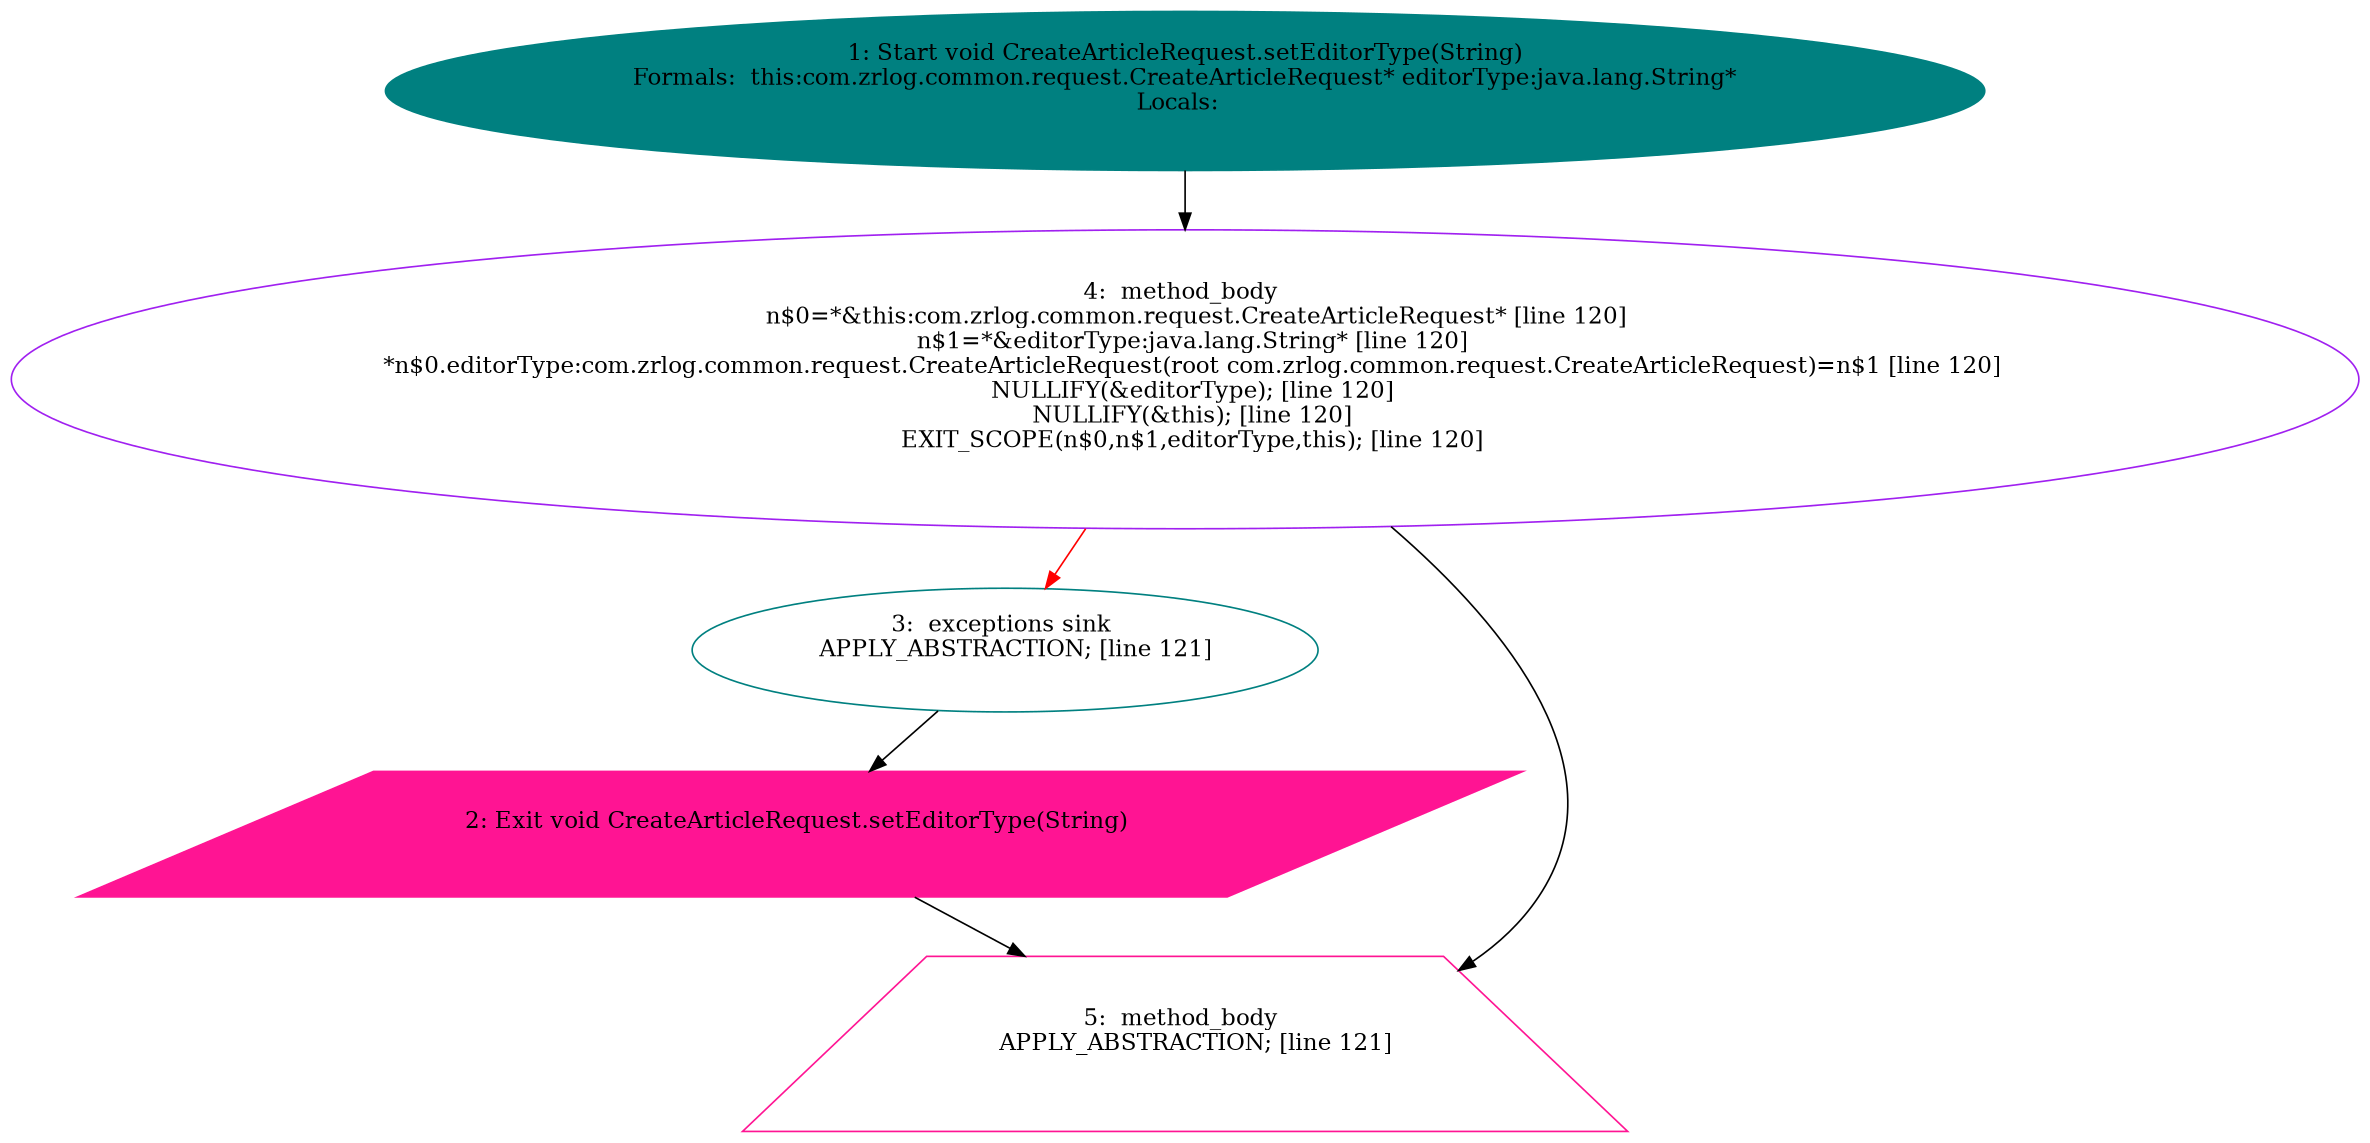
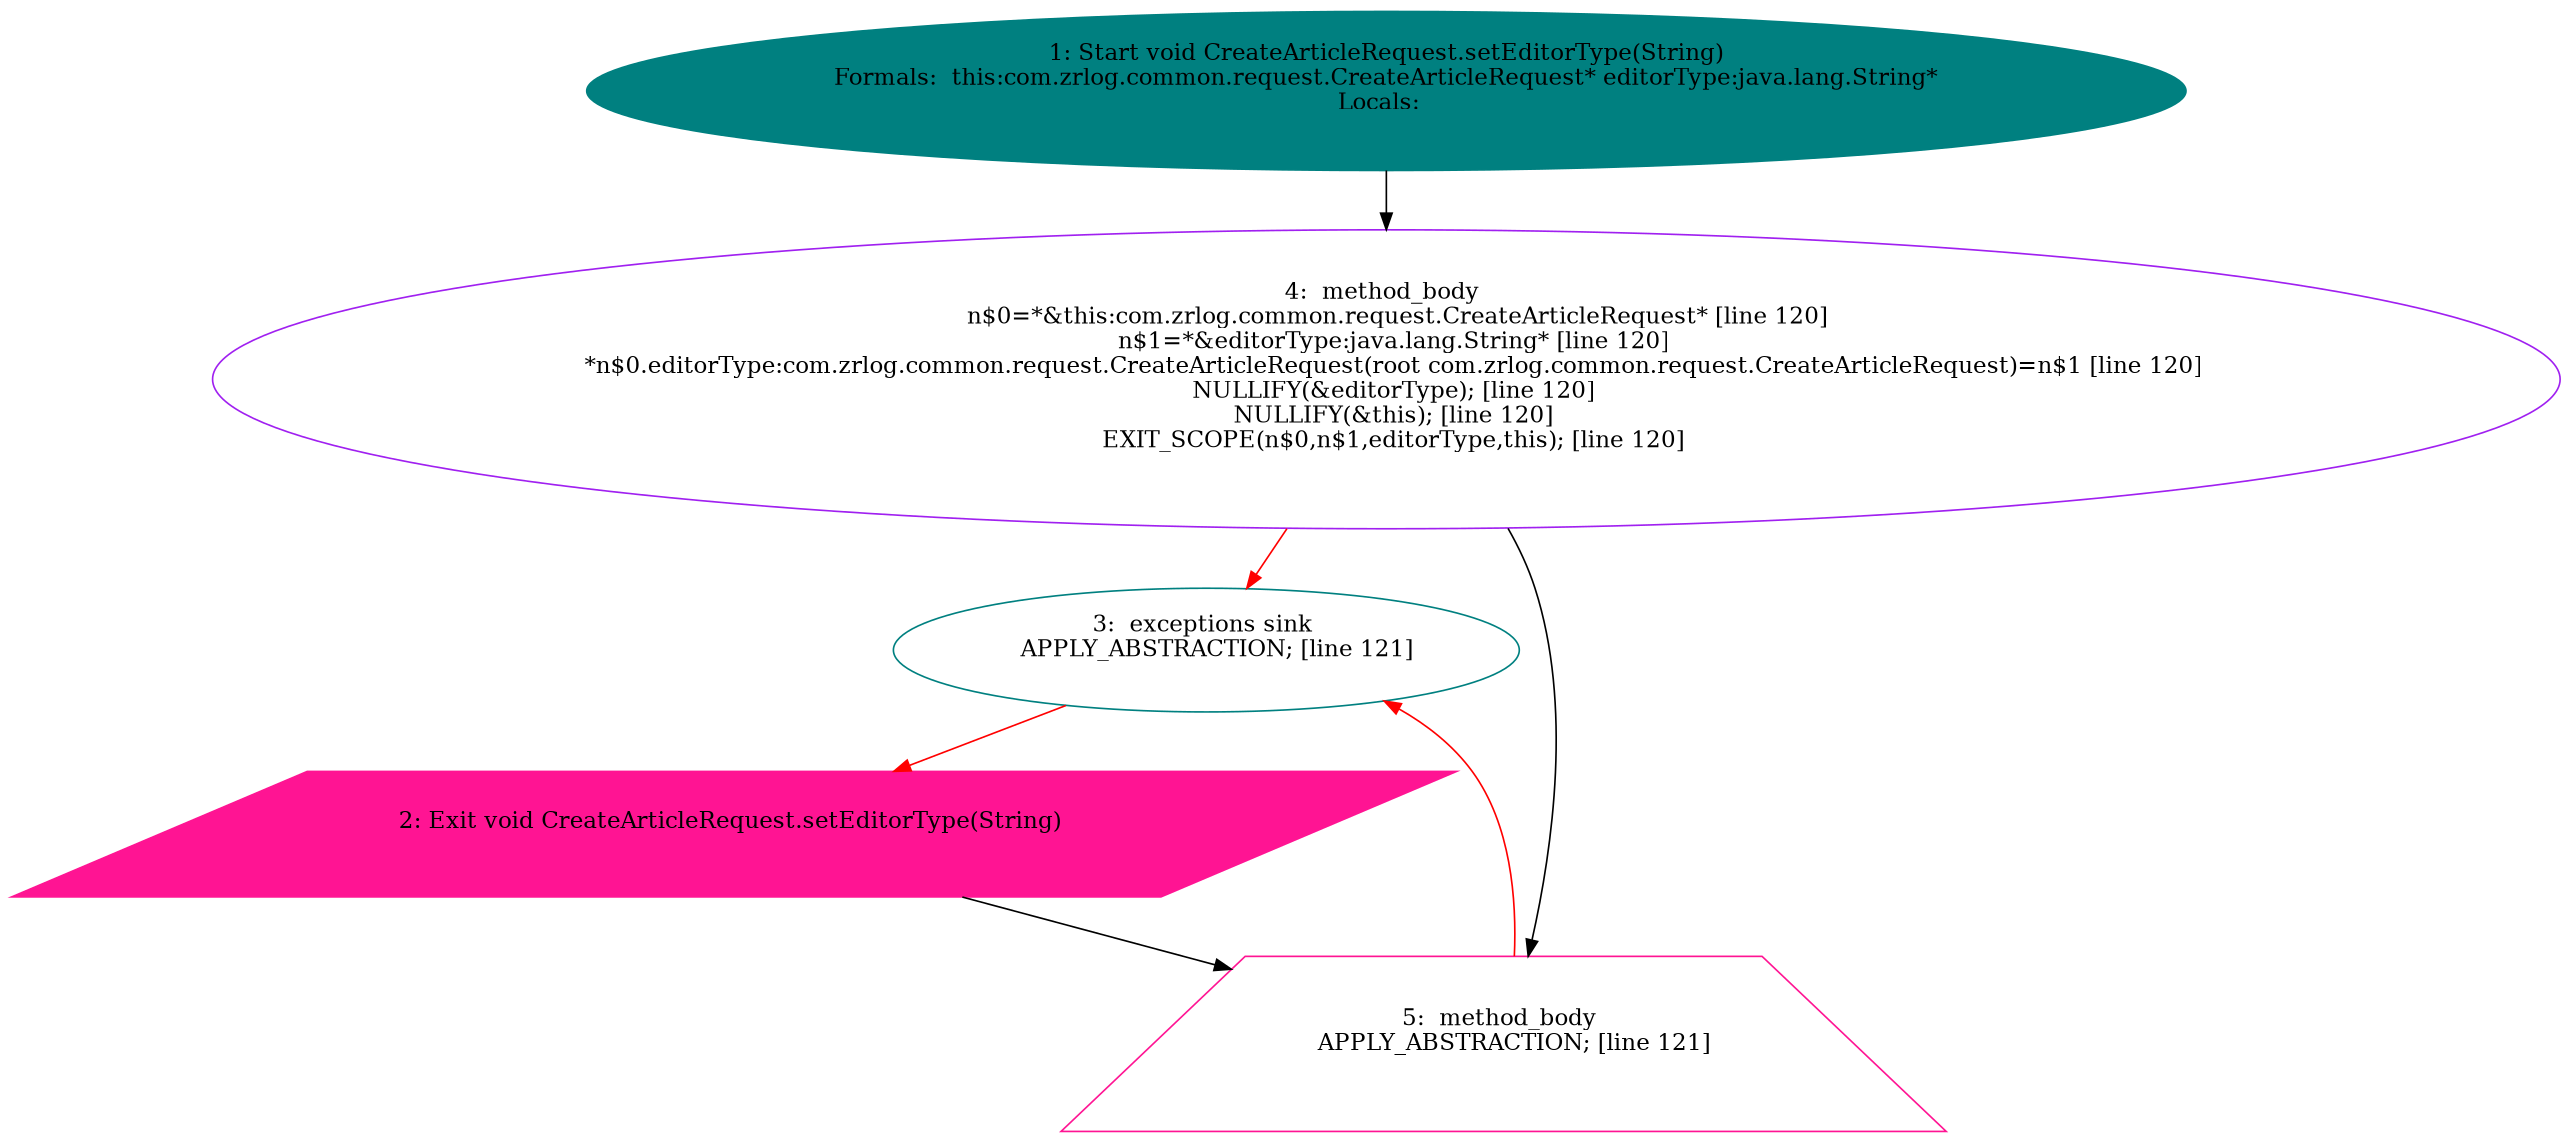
(910, 736) -> (988, 735)
none -> (1495, 814)
